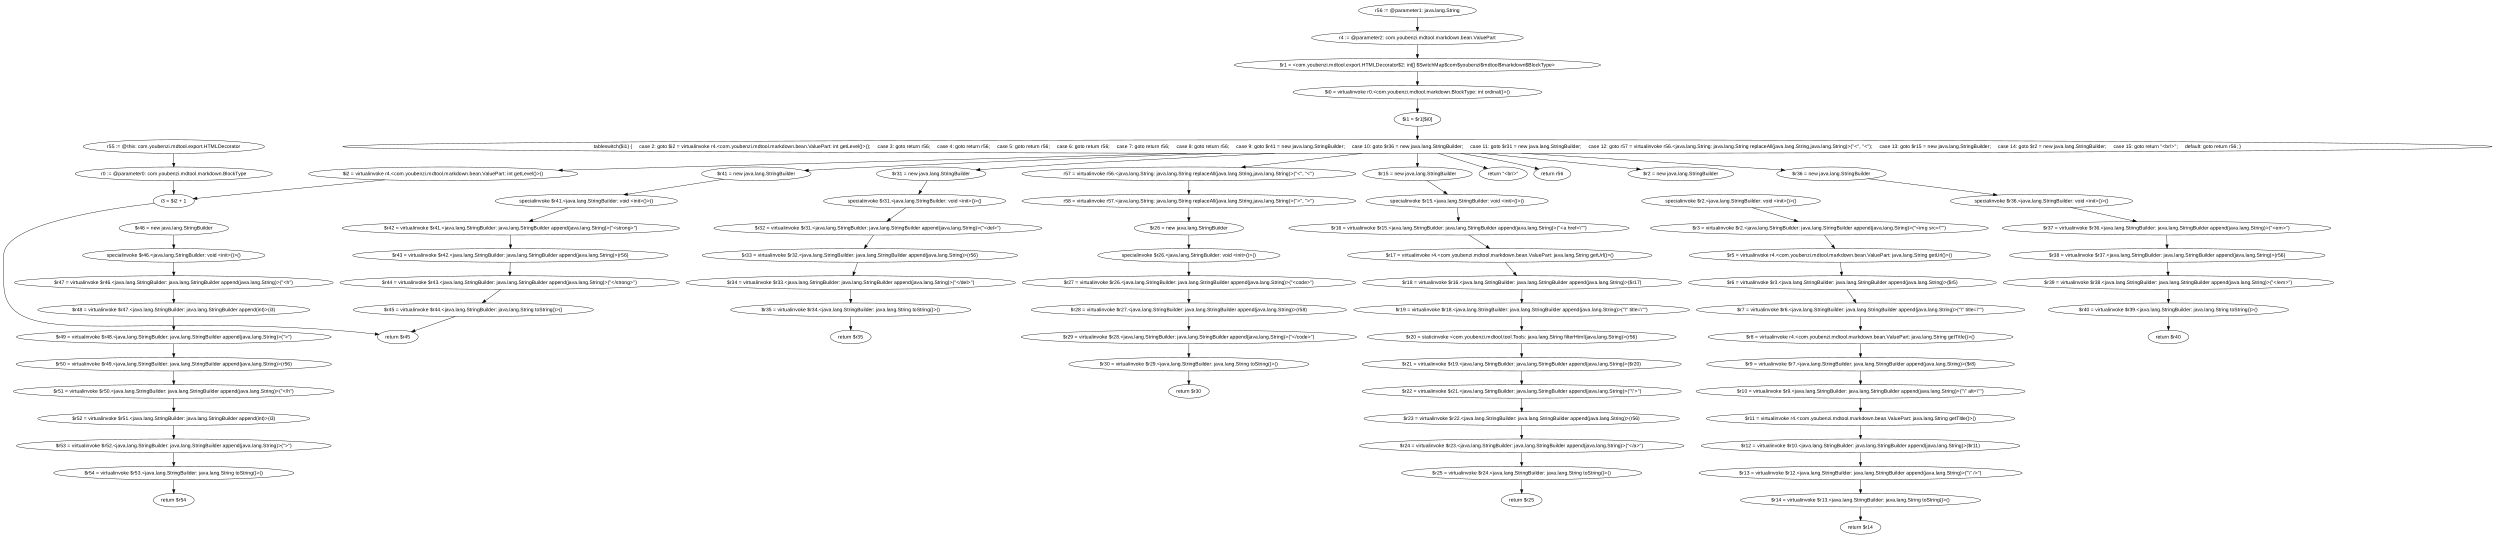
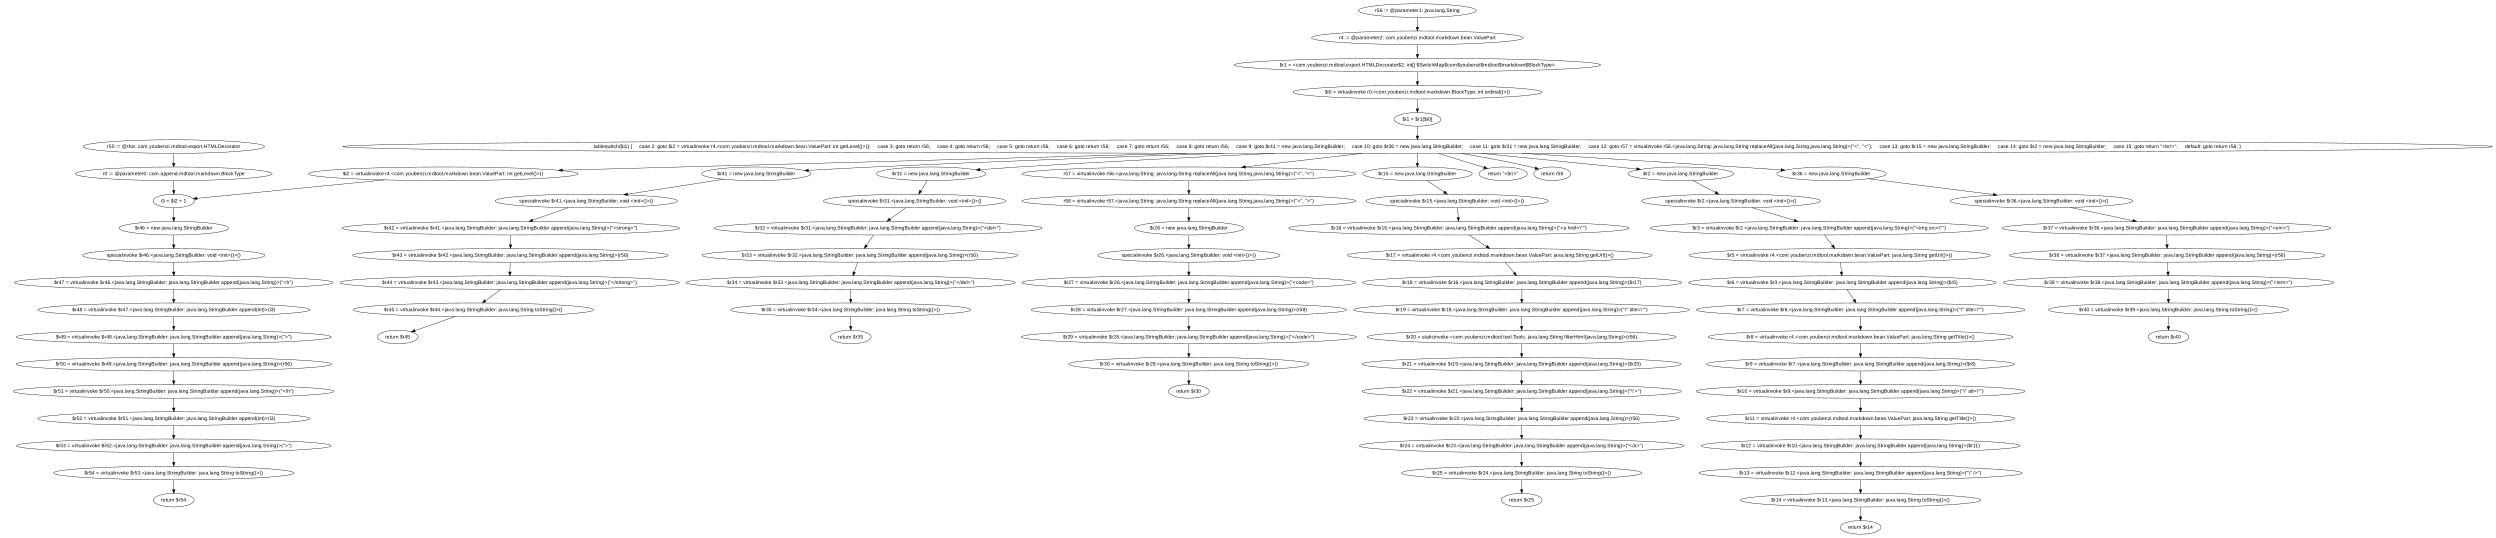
(174, 174) -> (174, 174)
none -> (1704, 186)
(82, 326) -> (174, 213)
